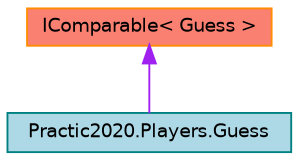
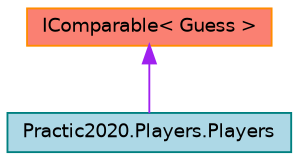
(149, 133) -> (149, 133)
